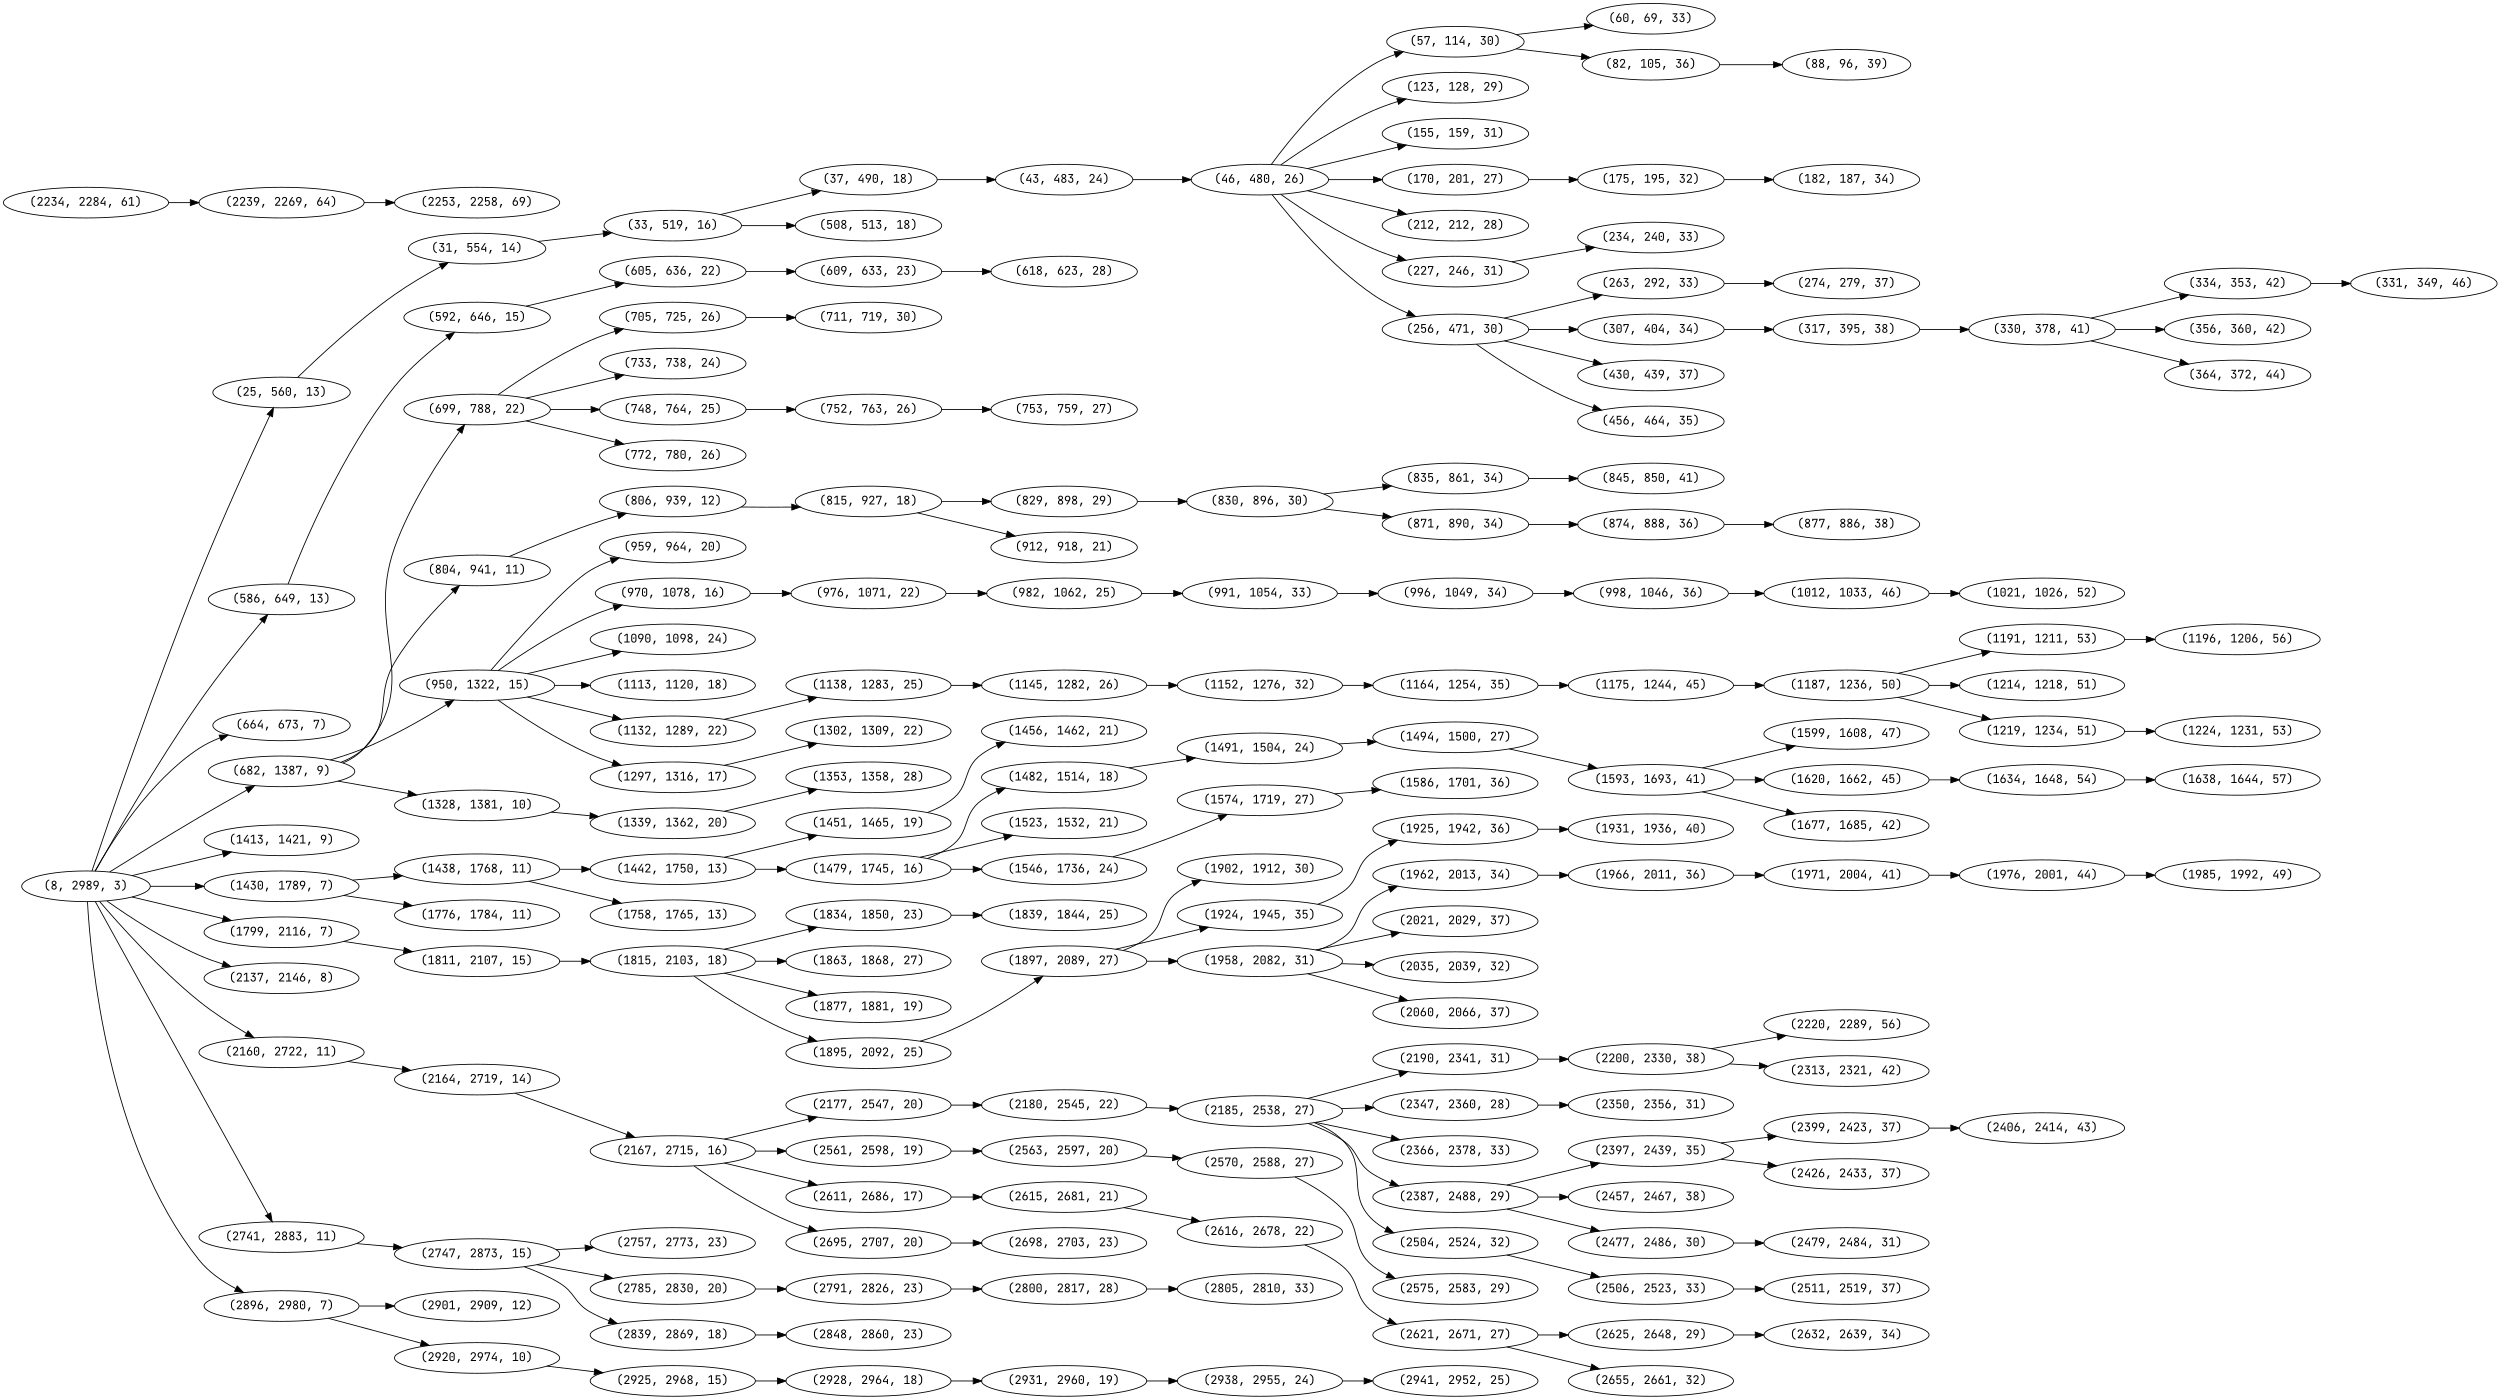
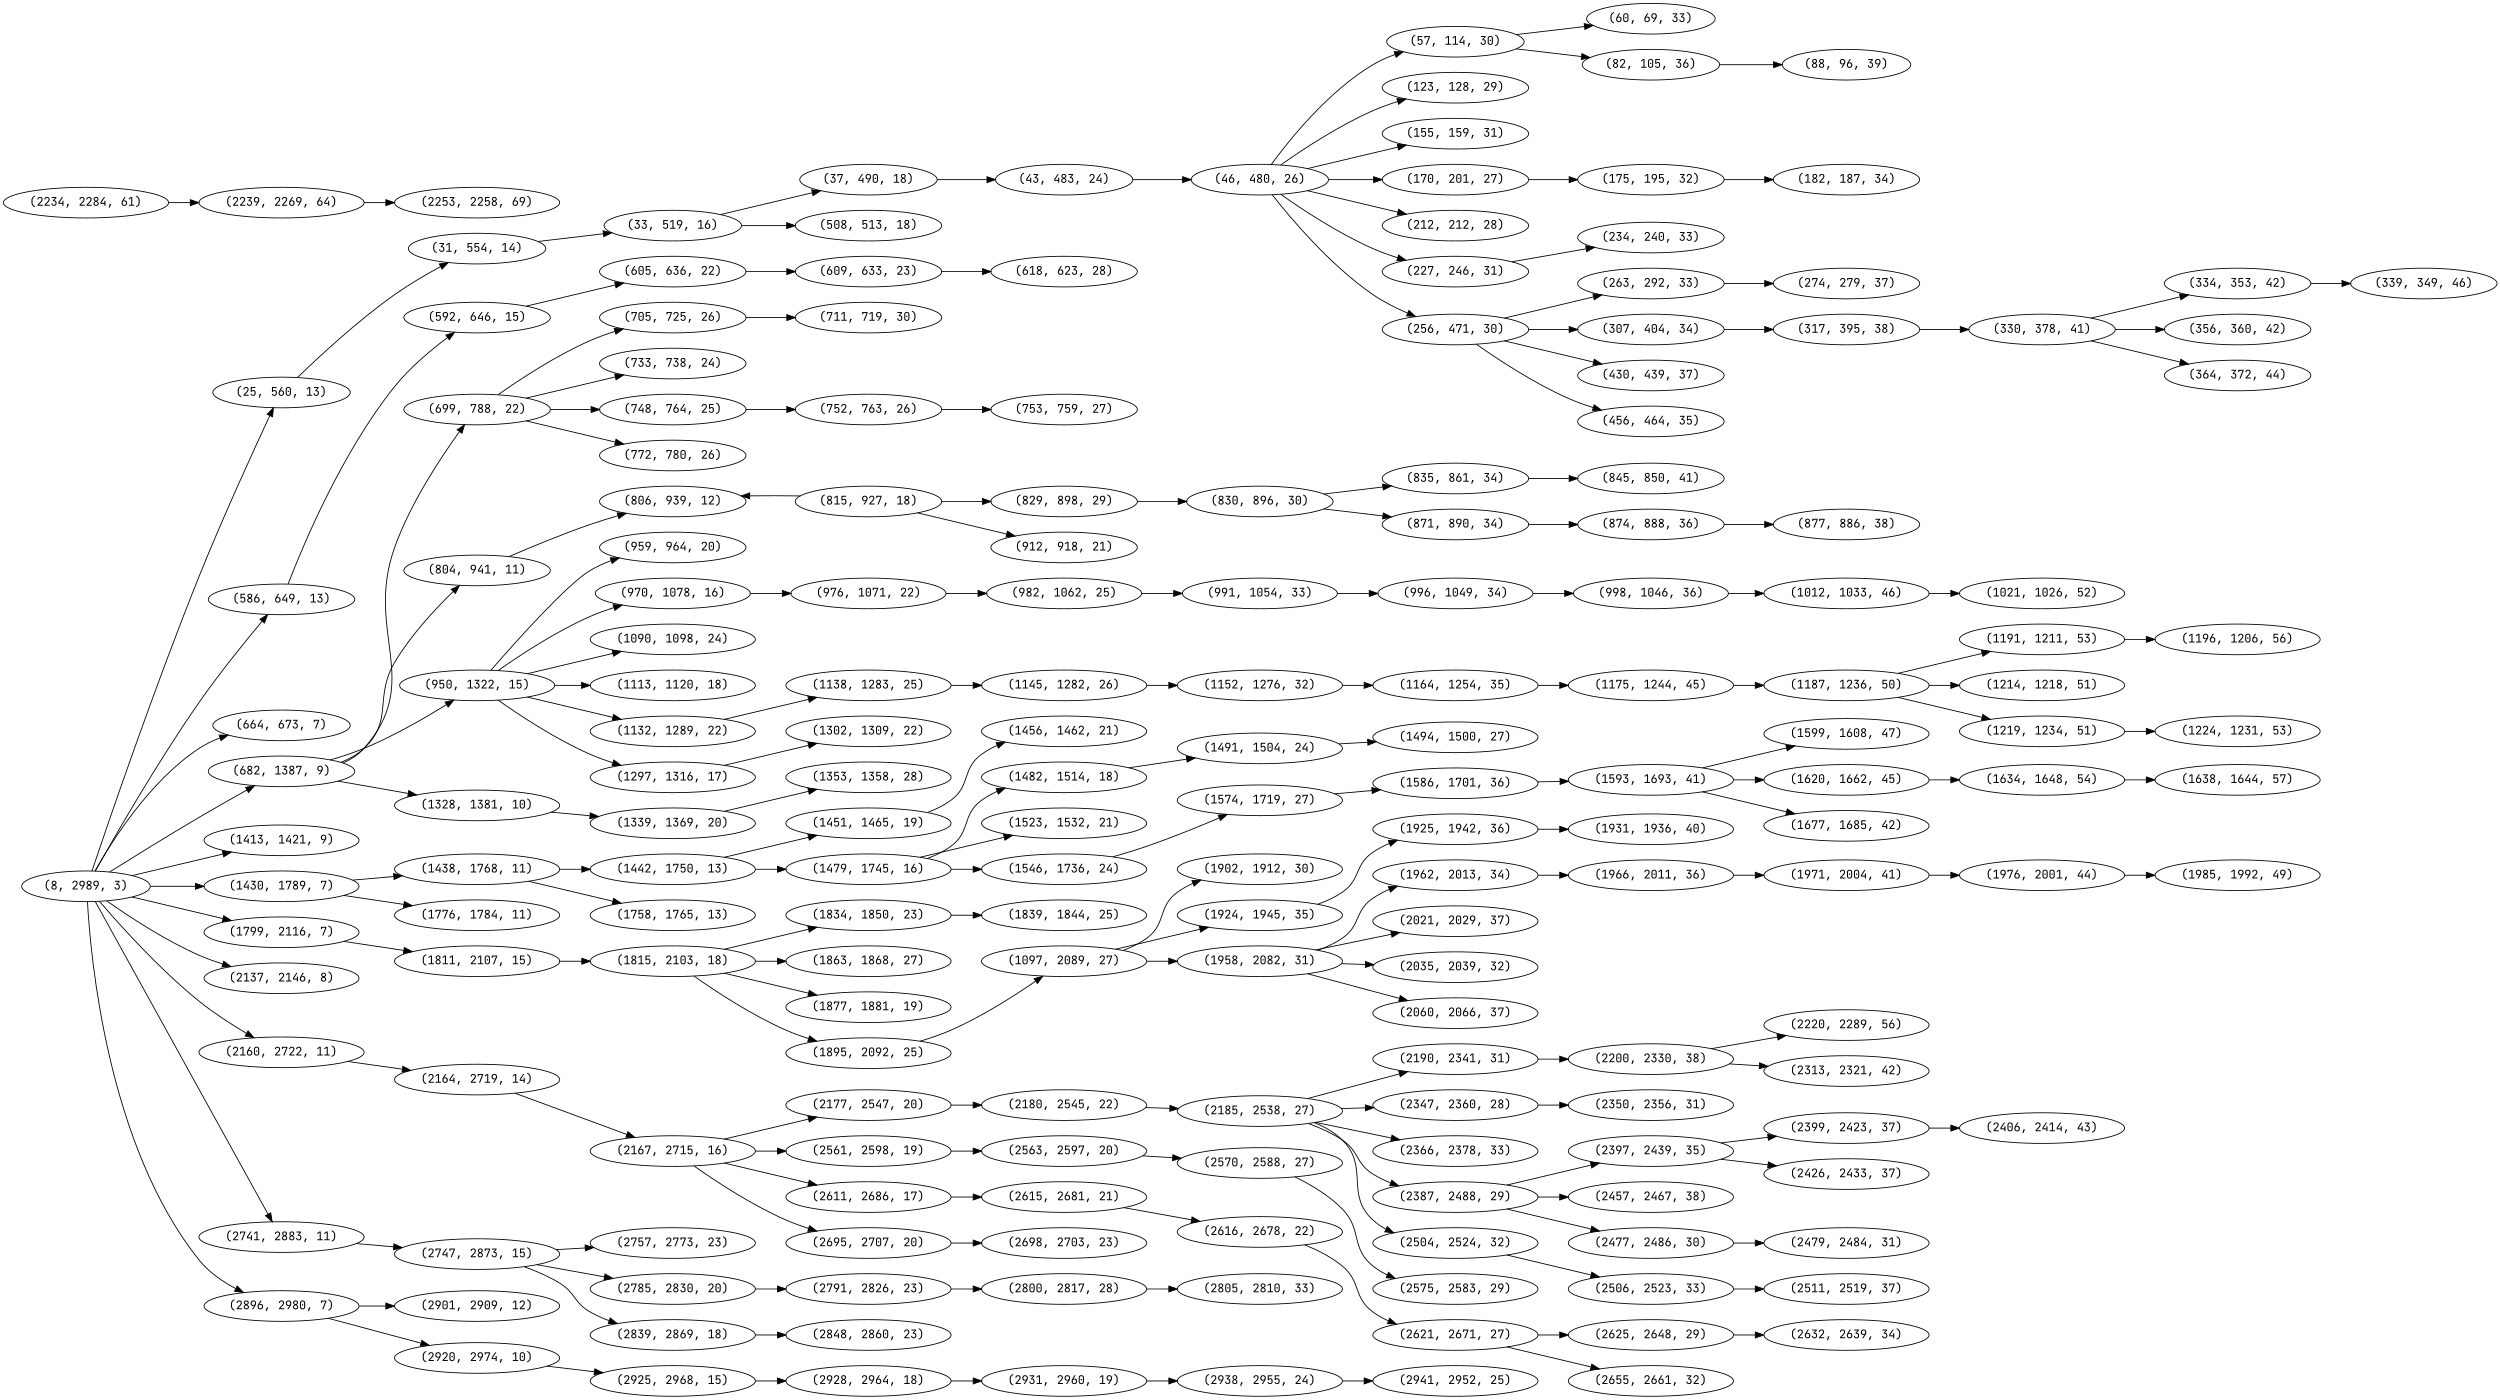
(2424, 284) -> (2424, 284)
(766, 507) -> (775, 496)
(1549, 758) -> (1549, 782)
(673, 823) -> (673, 823)
(1064, 961) -> (1064, 961)
